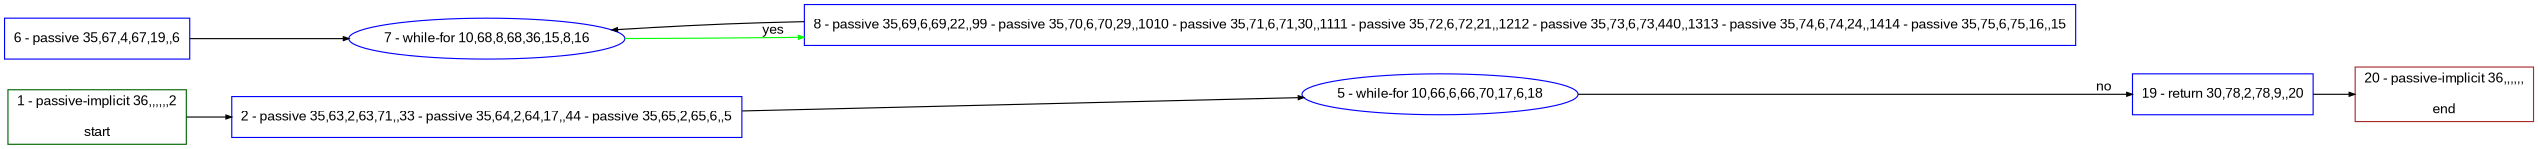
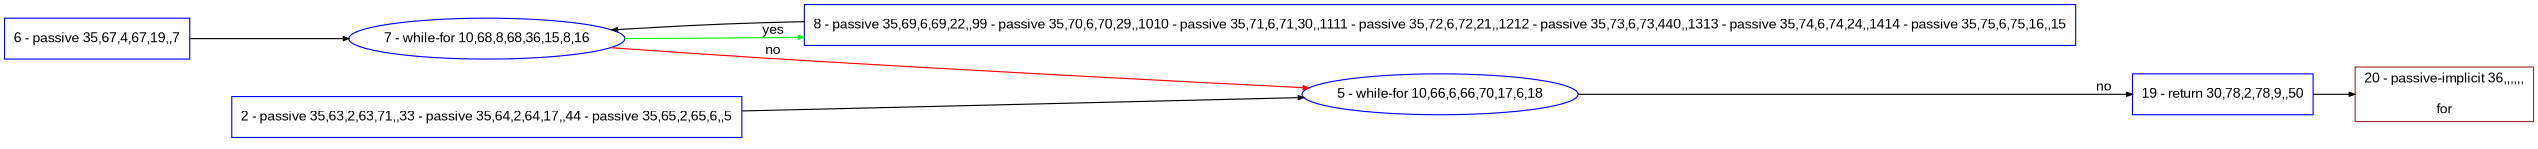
(97, 39) -> (97, 39)
none -> (957, 69)
(2223, 94) -> (2223, 94)
(2444, 94) -> (2444, 94)
(97, 117) -> none
